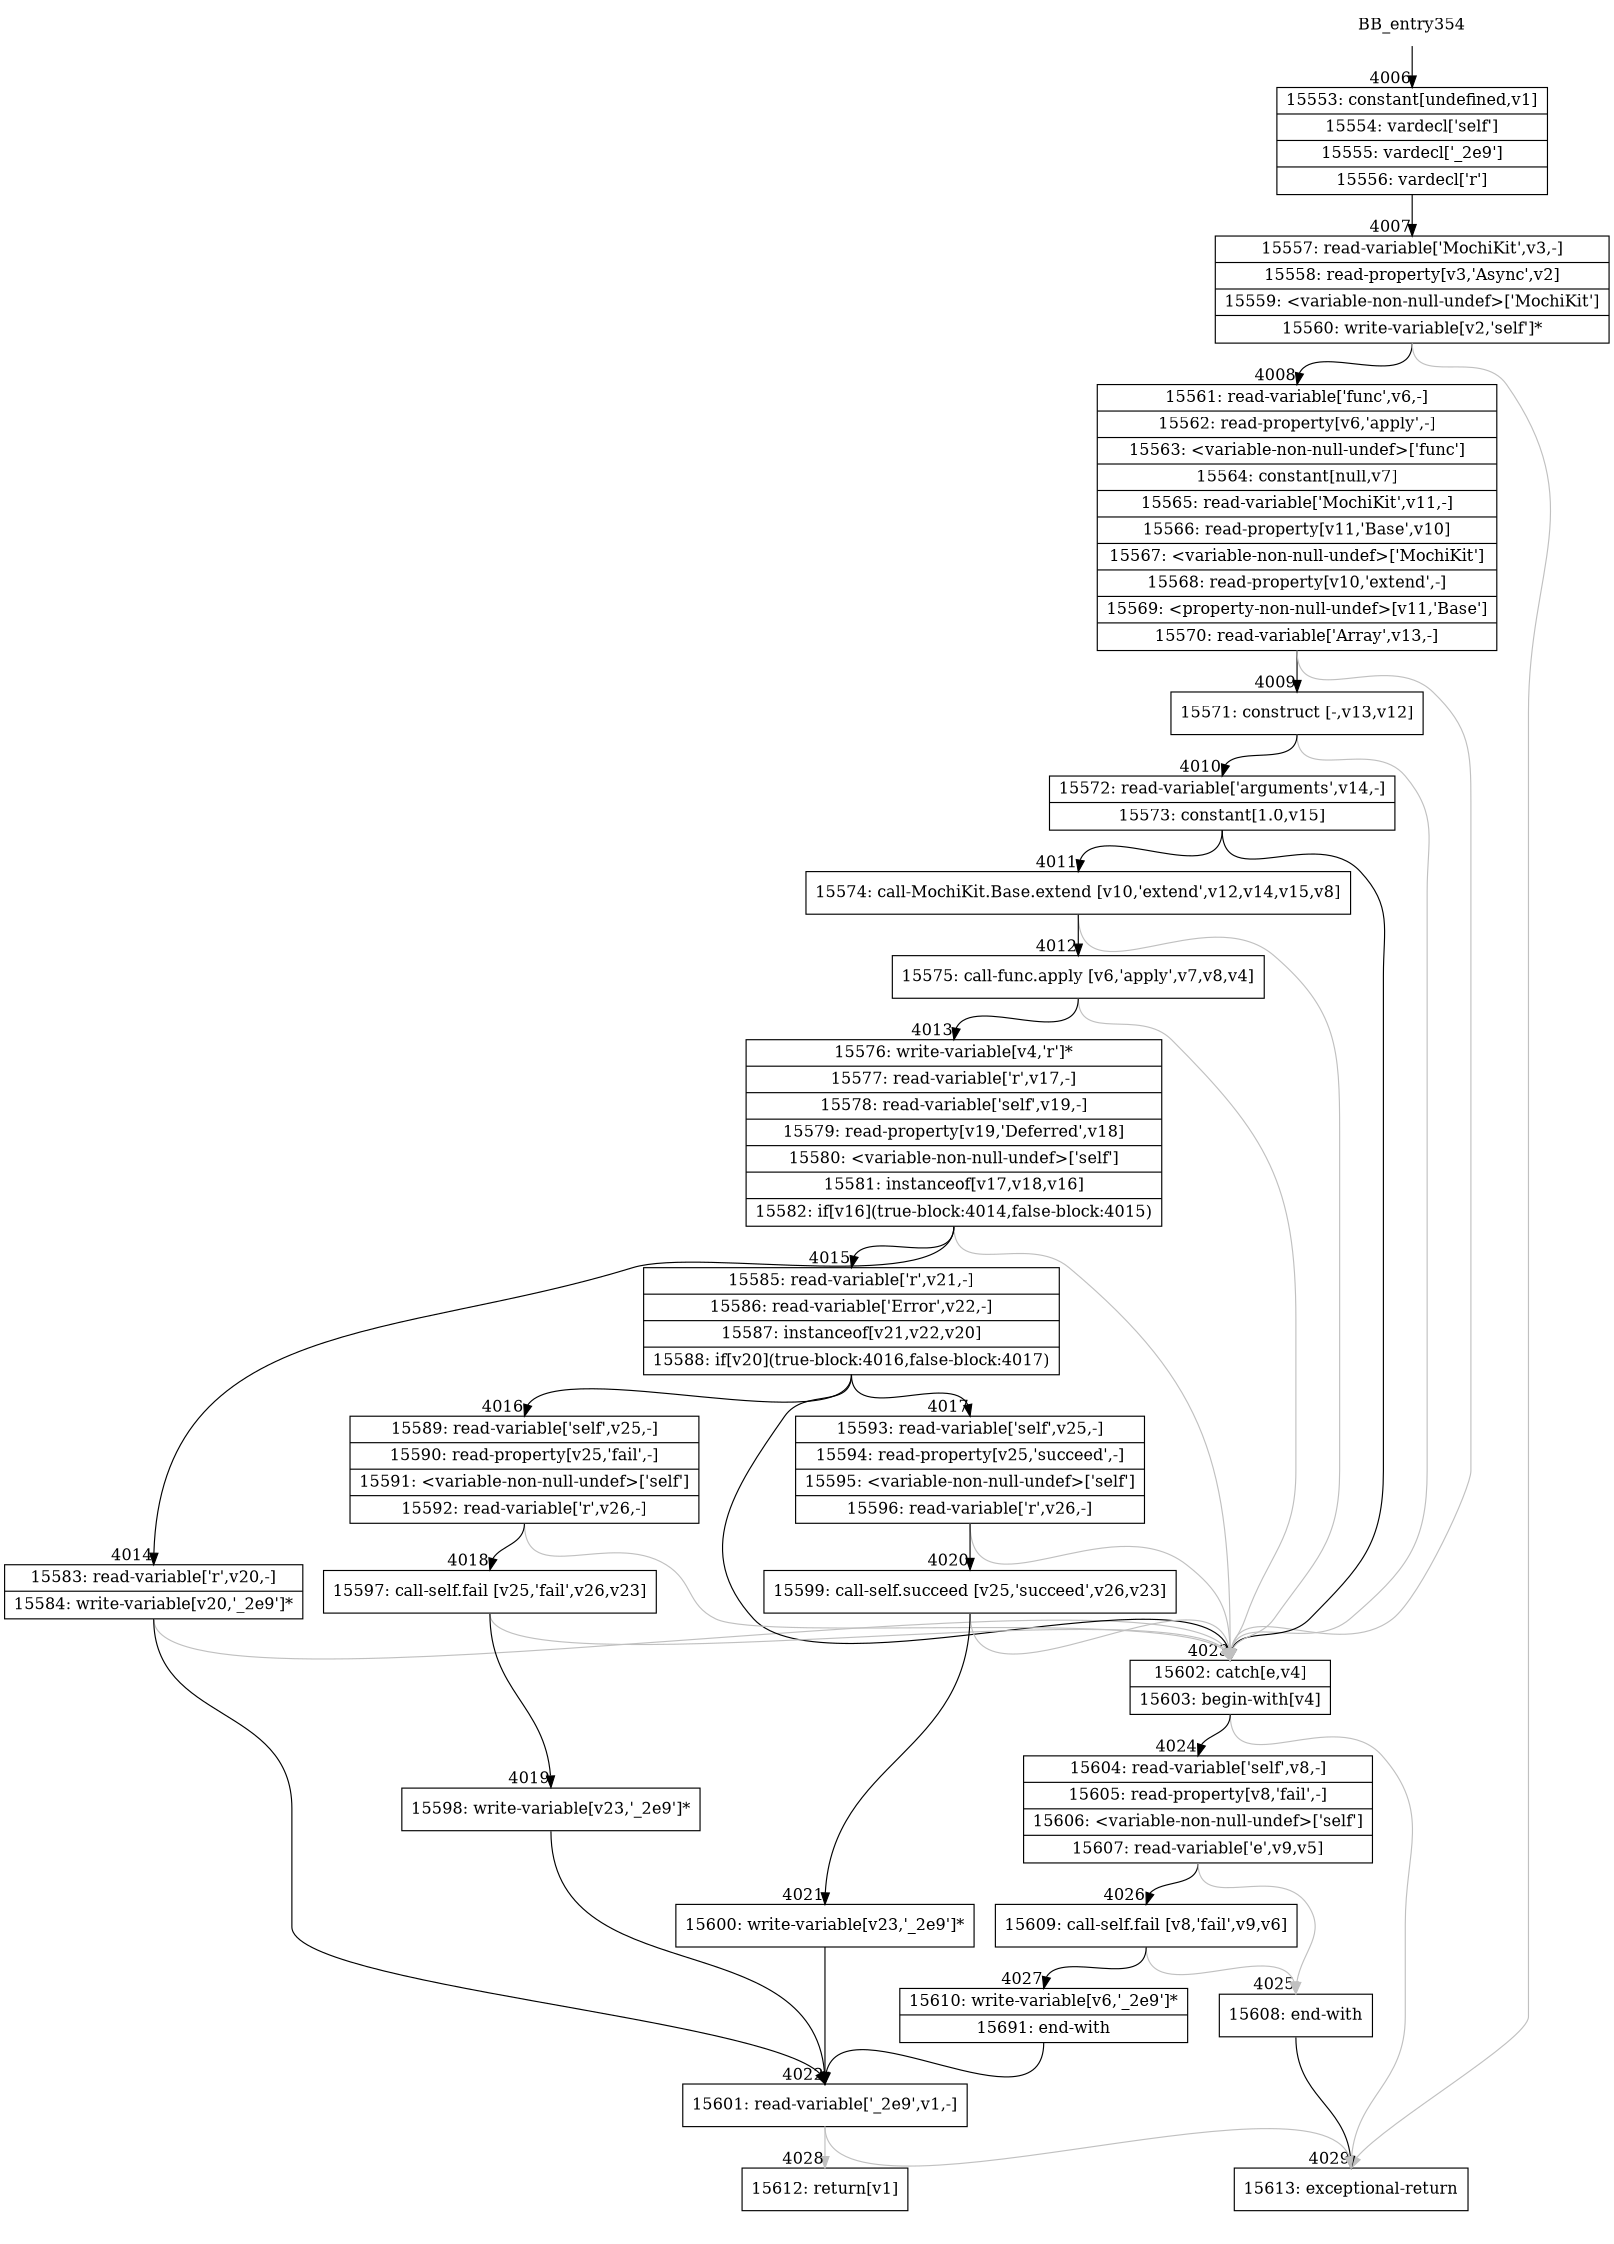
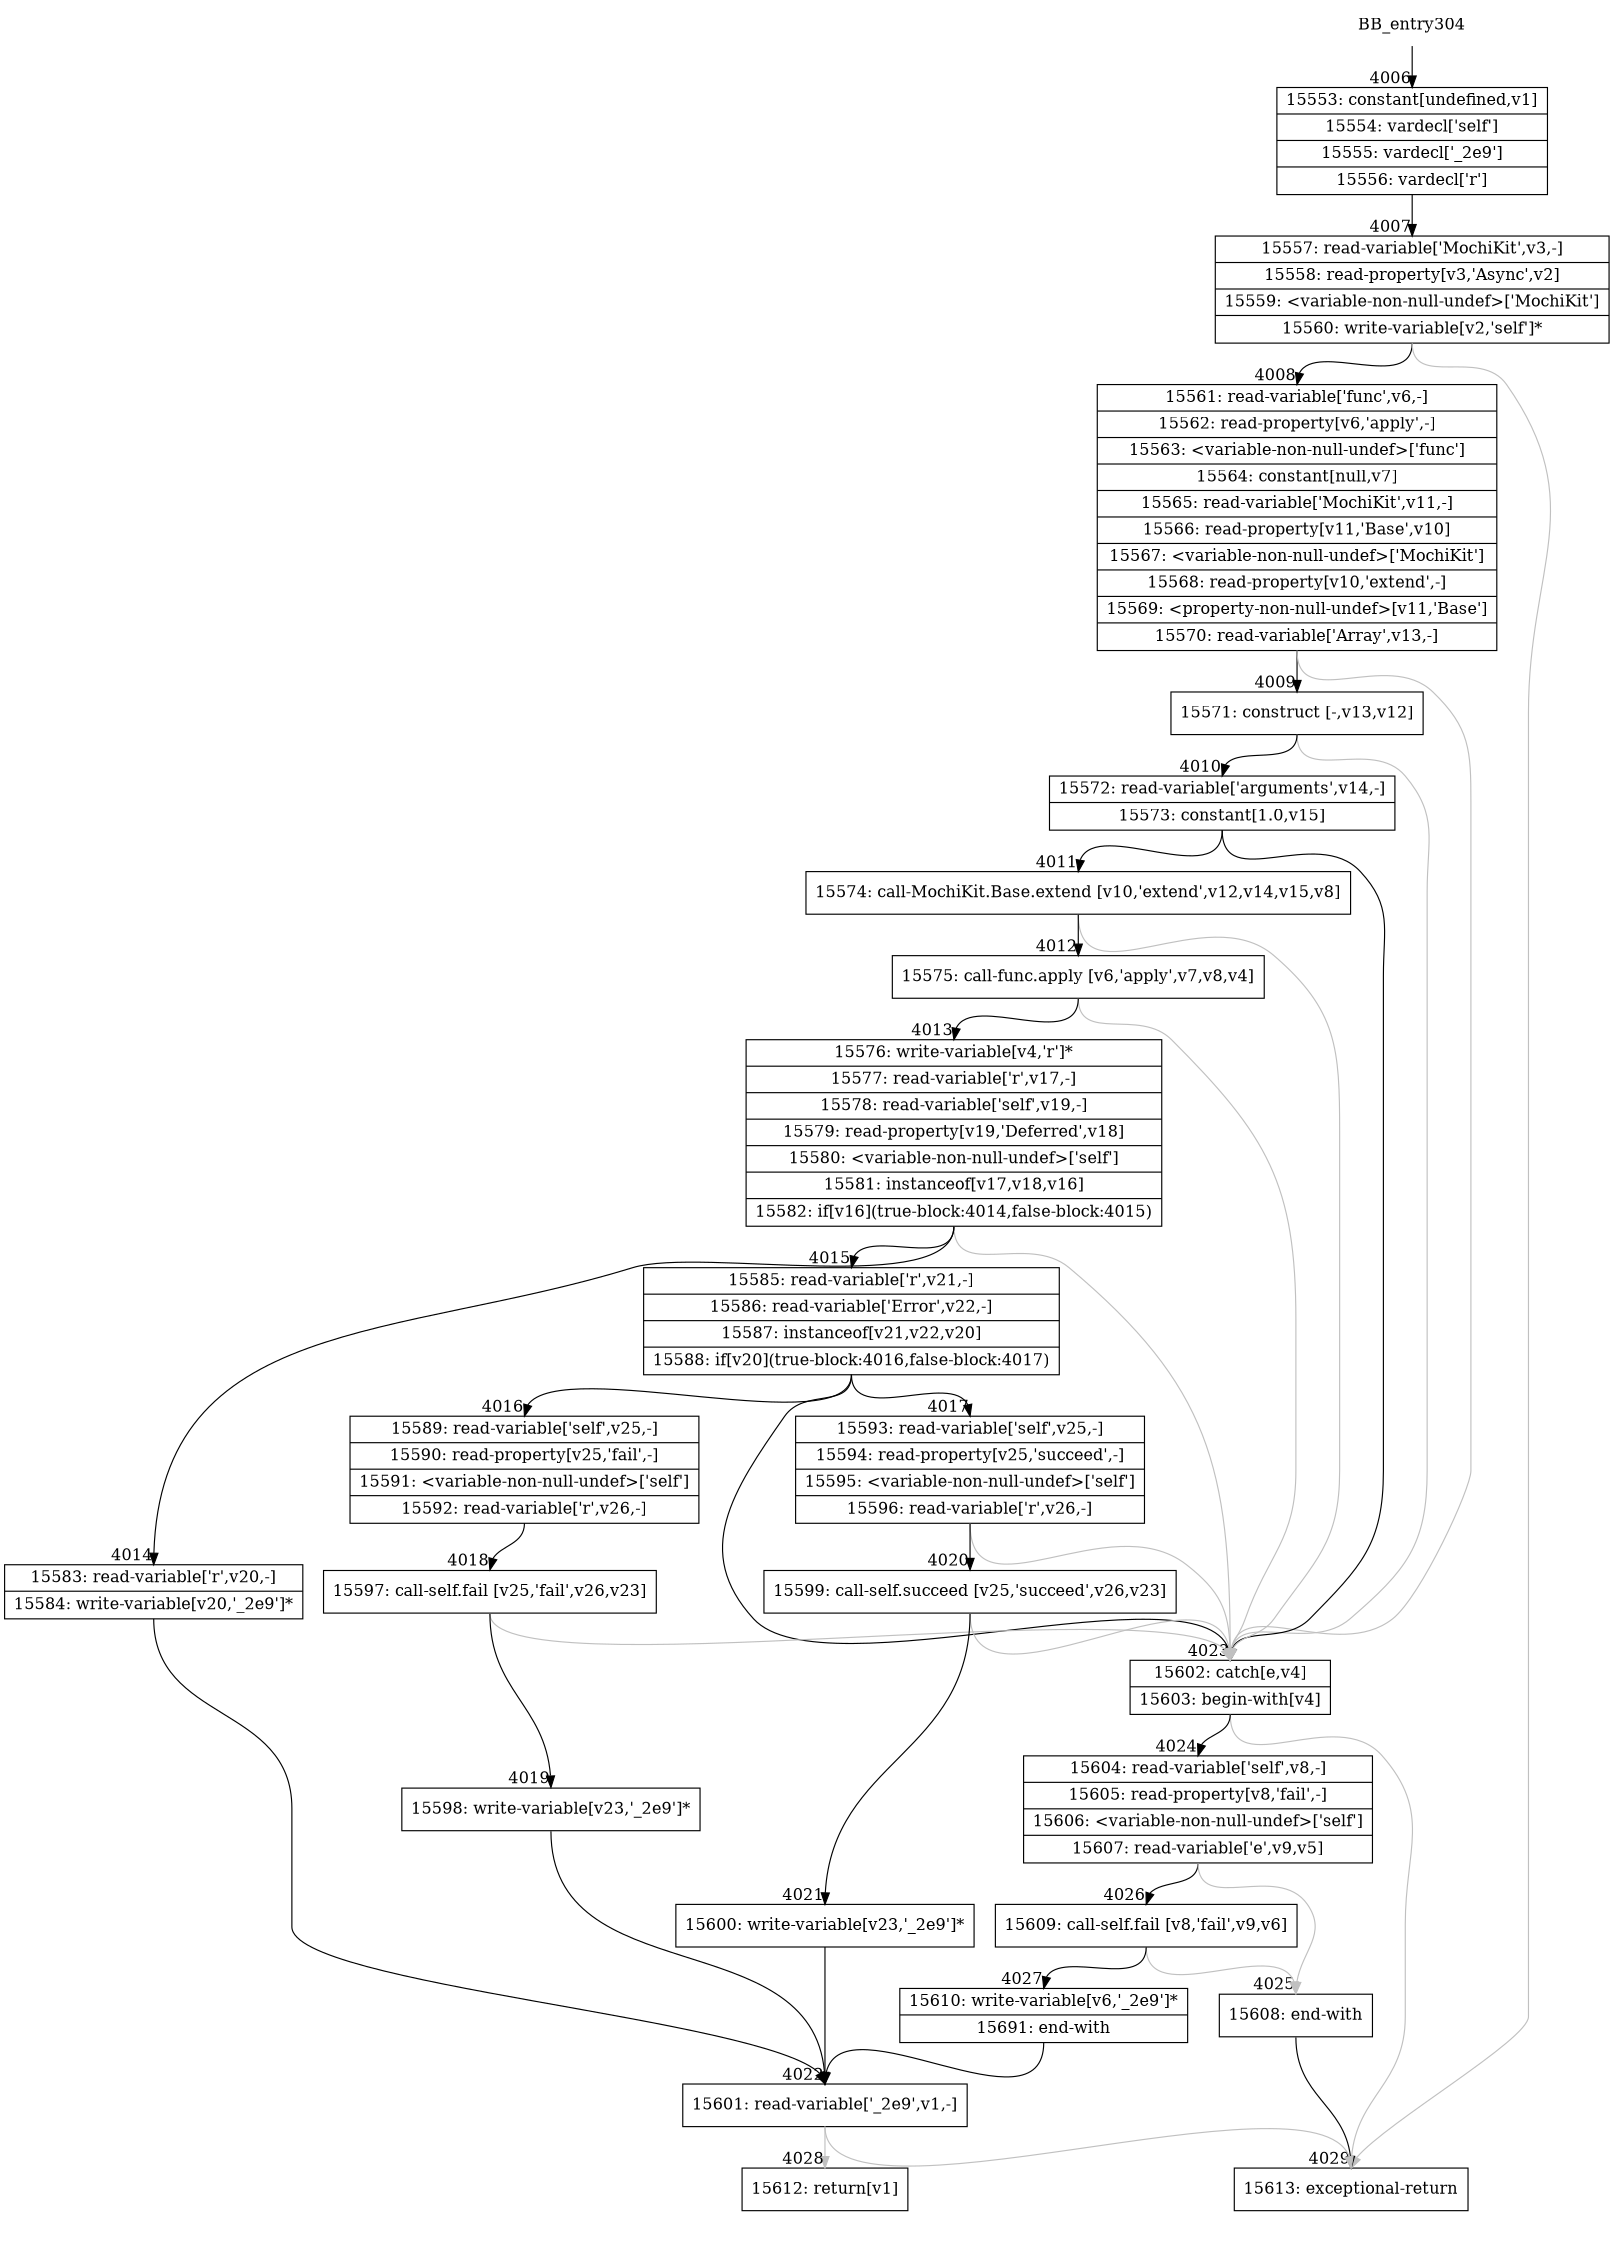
(1412, 25) -> (1412, 25)
(739, 1623) -> none
(552, 1649) -> none
